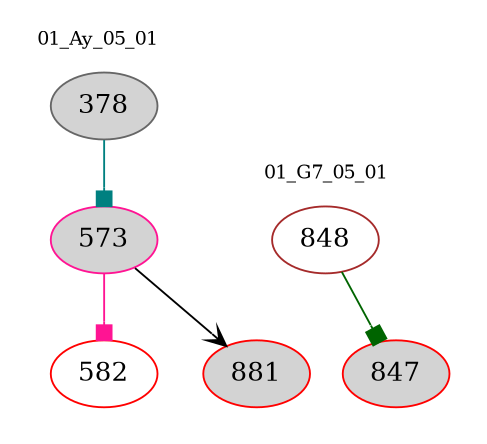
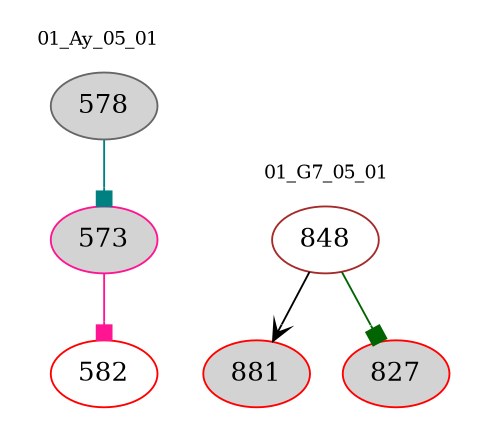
(104, 106) -> (104, 106)
(160, 289) -> (296, 298)
(396, 374) -> (396, 374)
